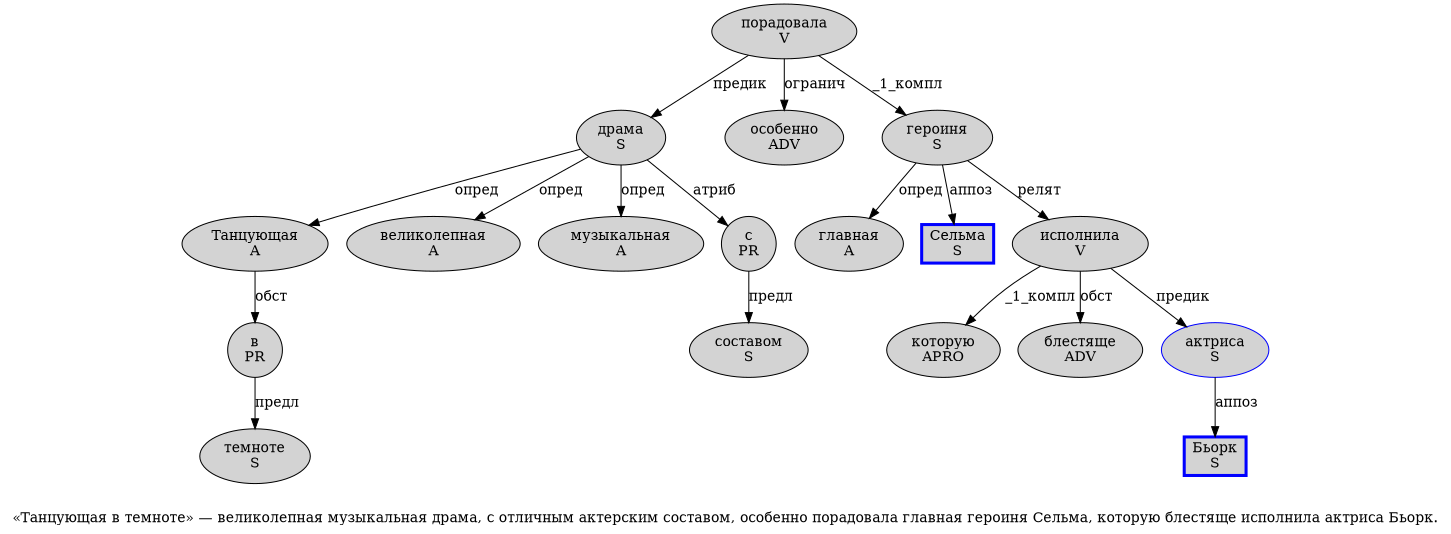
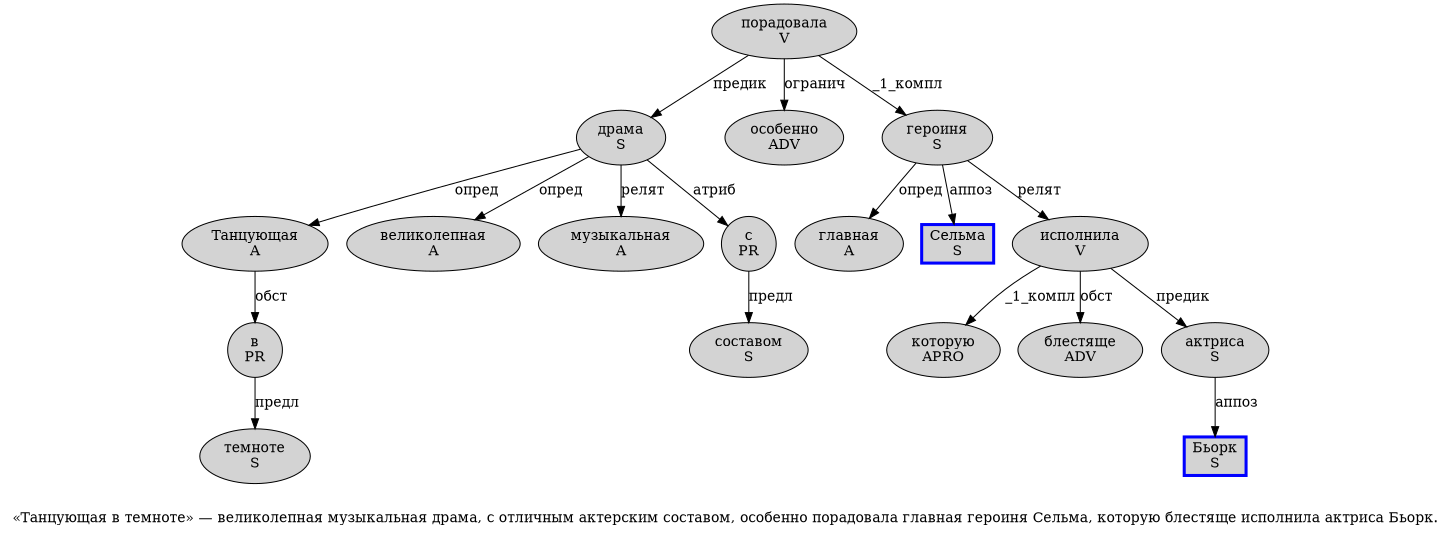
(643, 191) -> (643, 191)
(1215, 350) -> (1215, 350)
